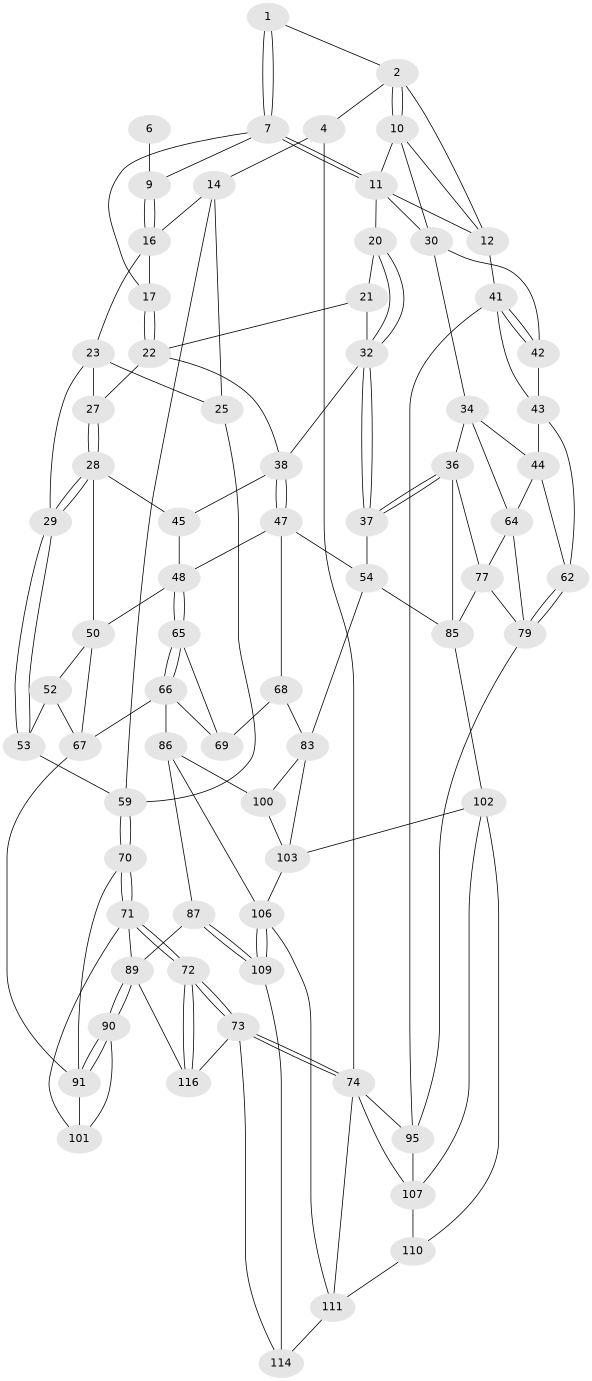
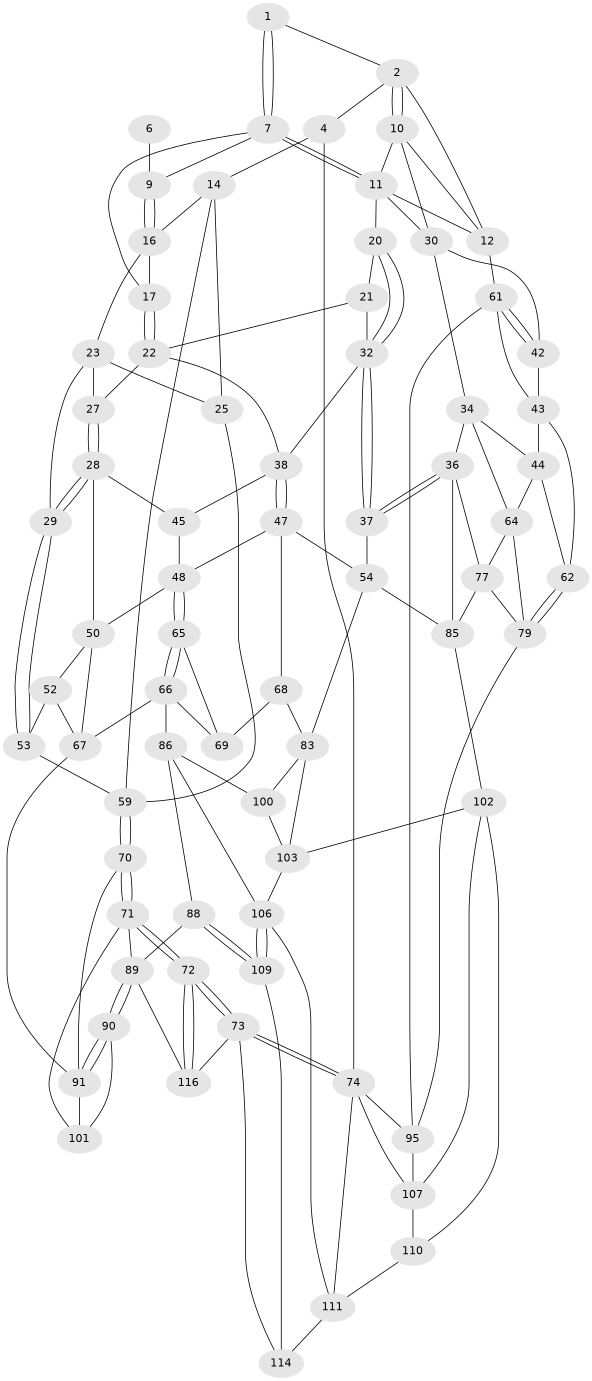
(496, 298) -> (496, 298)
(194, 915) -> (194, 915)
